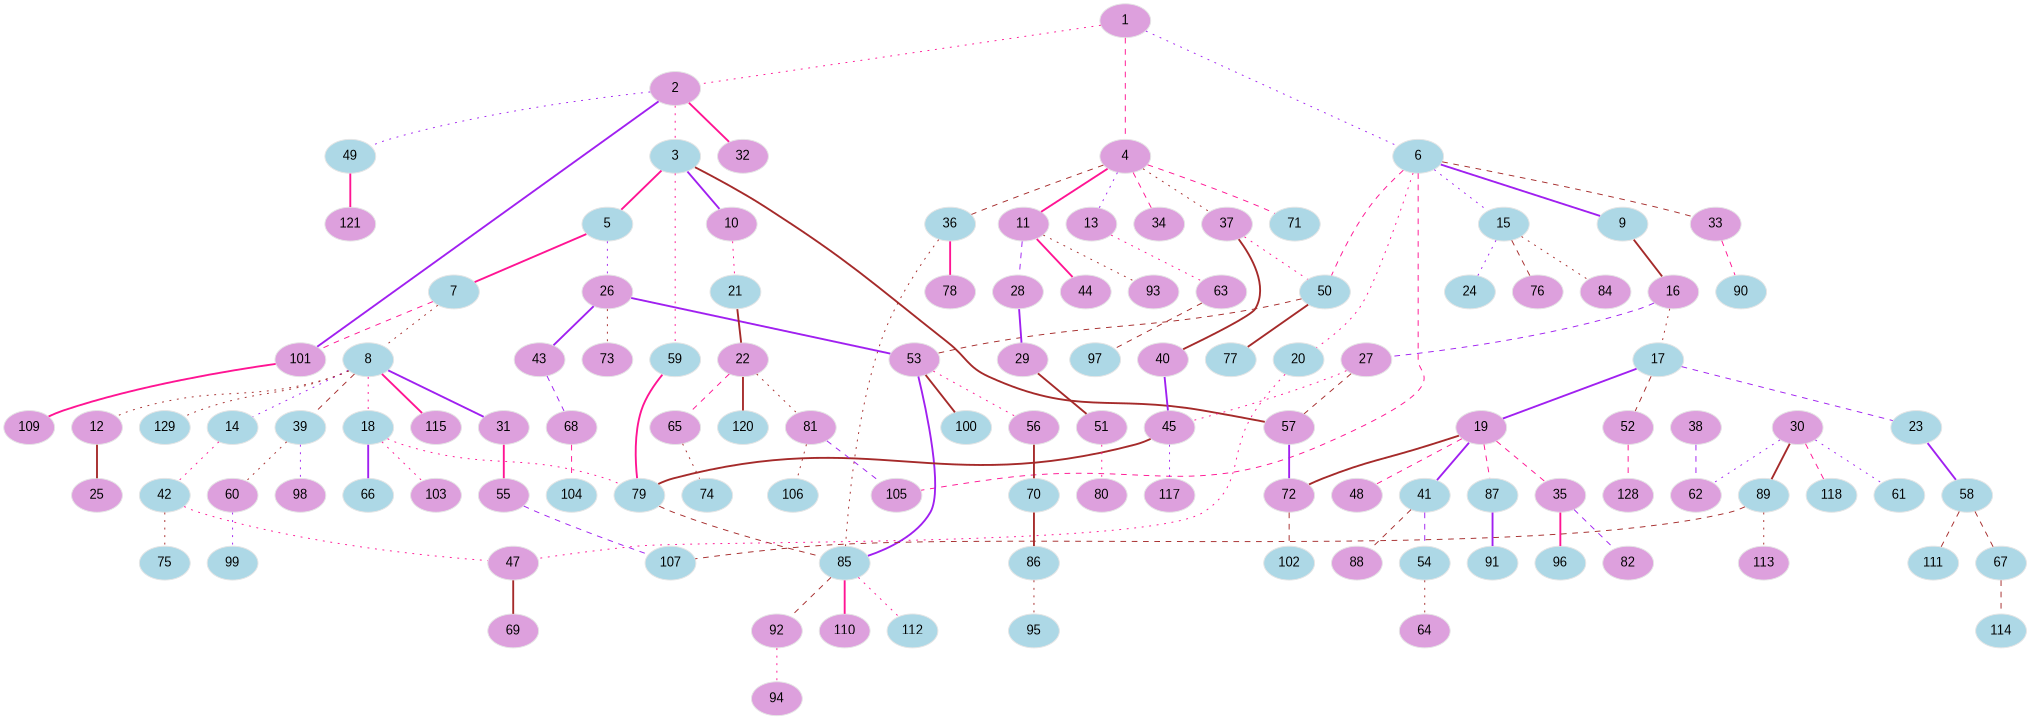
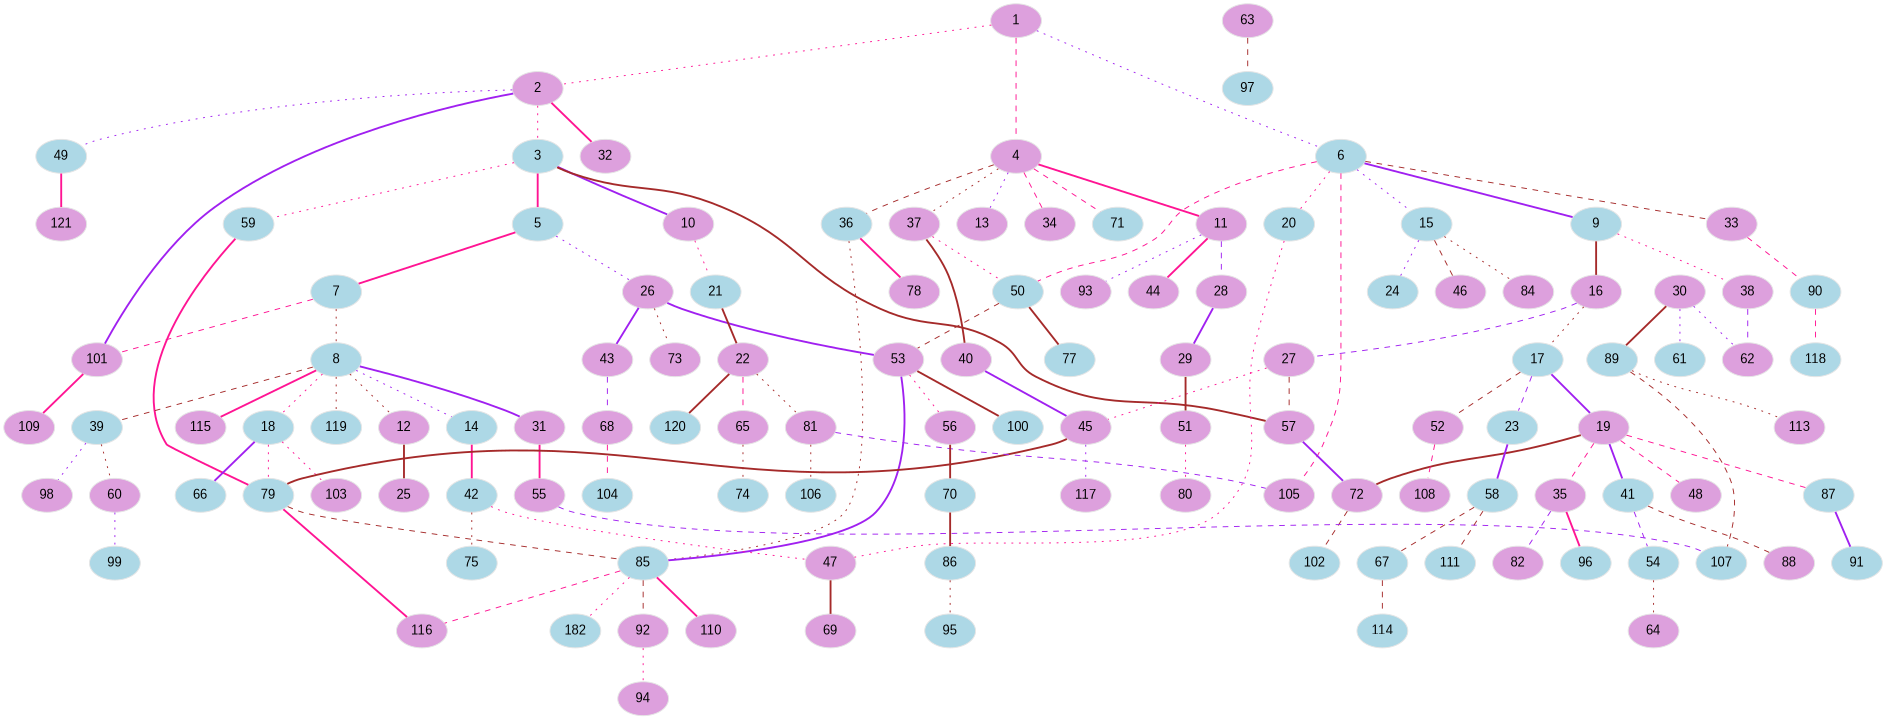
none -> (1673, 257)
(1088, 258) -> (1154, 258)
(1156, 258) -> none
(1538, 292) -> (1461, 292)
(165, 428) -> (336, 428)
(199, 461) -> (472, 462)
(1815, 461) -> (1816, 326)
(1628, 495) -> (1425, 495)
none -> (422, 631)
(912, 631) -> (575, 631)
